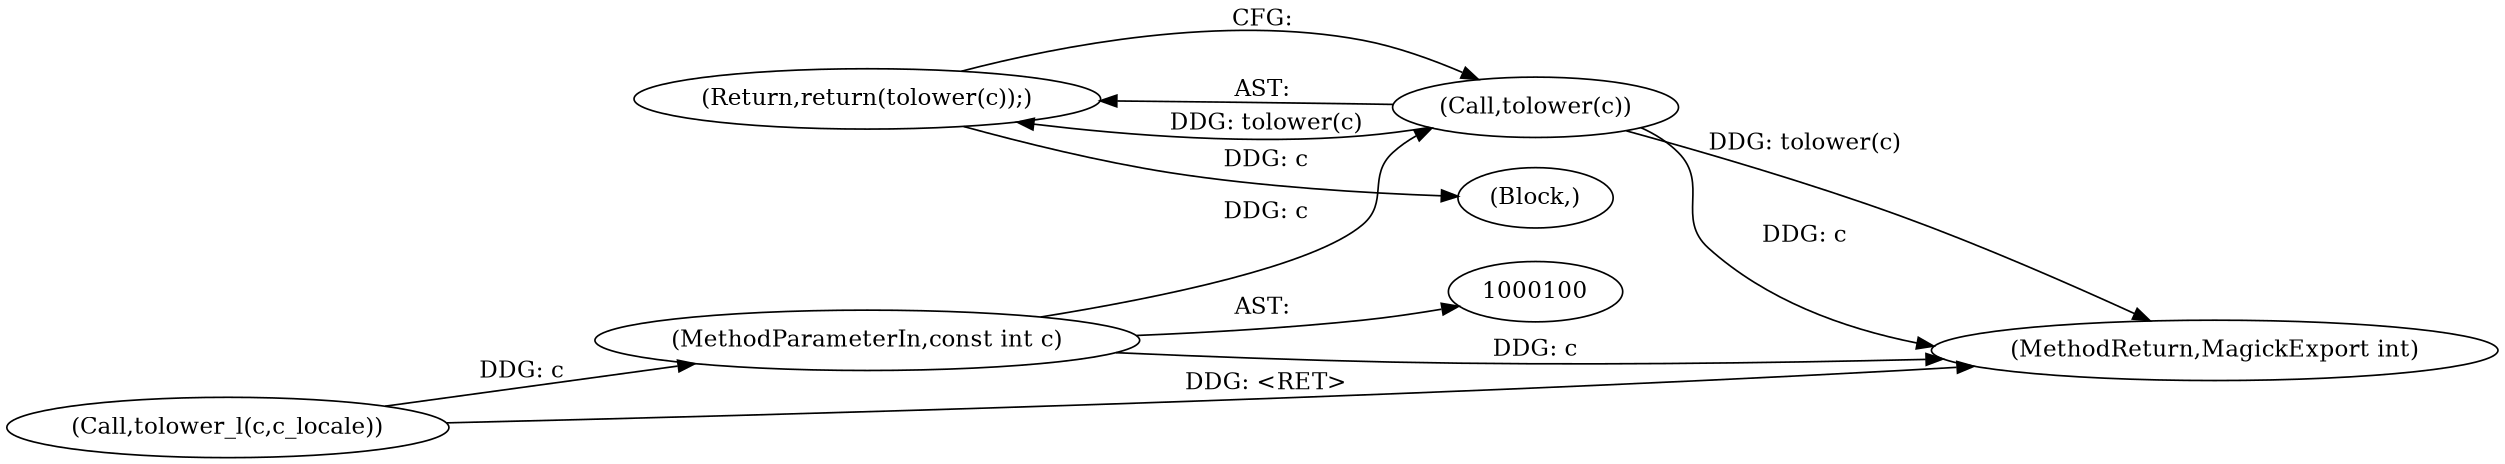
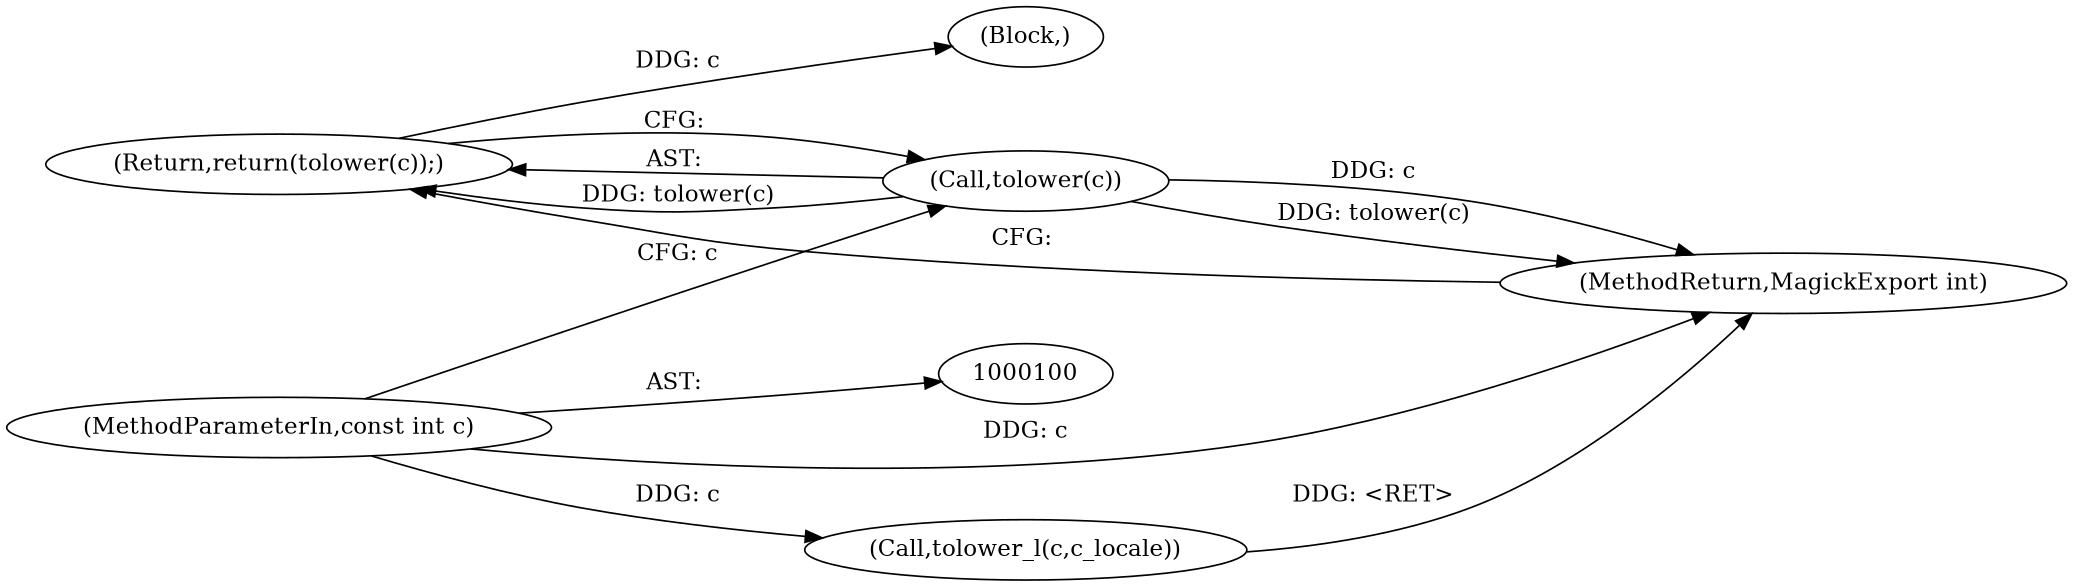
(1266, 212) -> (678, 254)
none -> (961, 263)
(531, 386) -> (586, 509)
